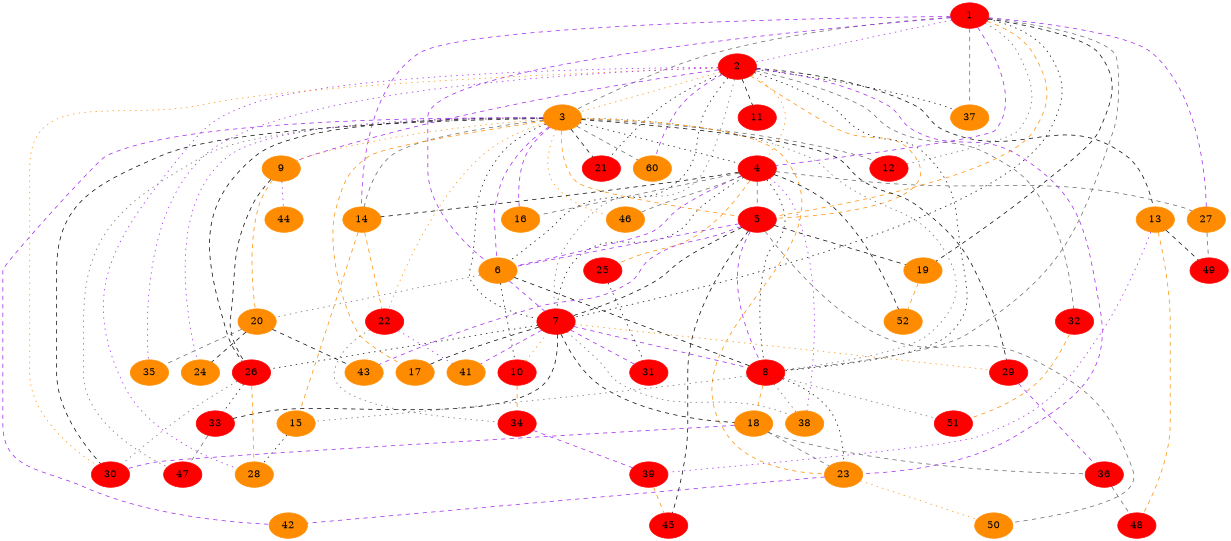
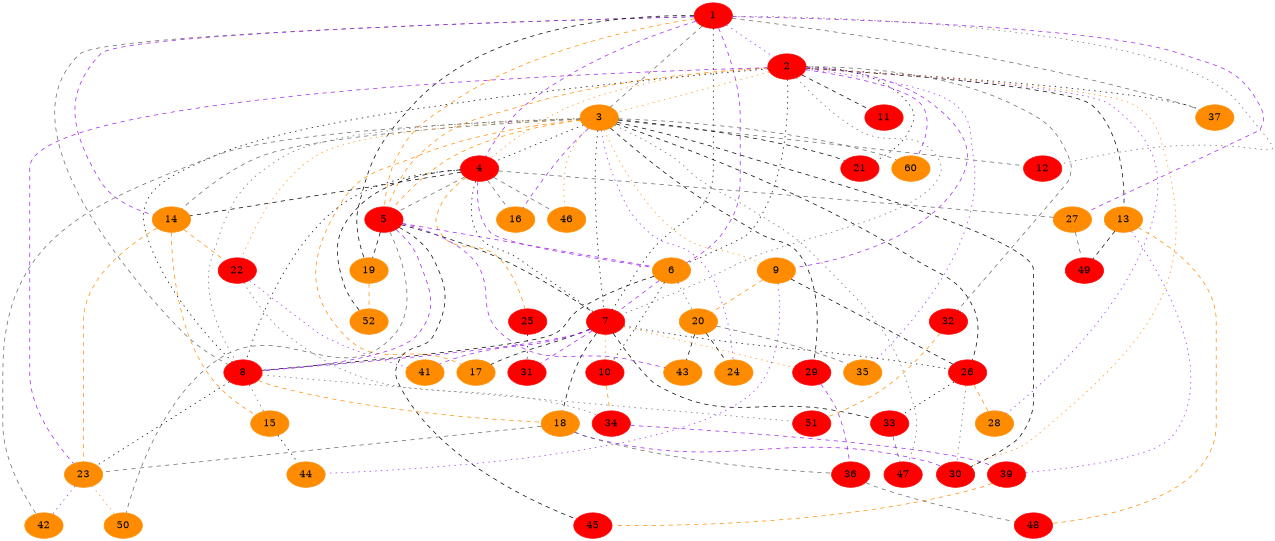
(501, 183) -> none
(47, 217) -> (164, 176)
(792, 239) -> (84, 330)
(805, 424) -> none
(276, 448) -> (287, 448)
(566, 500) -> (64, 500)
